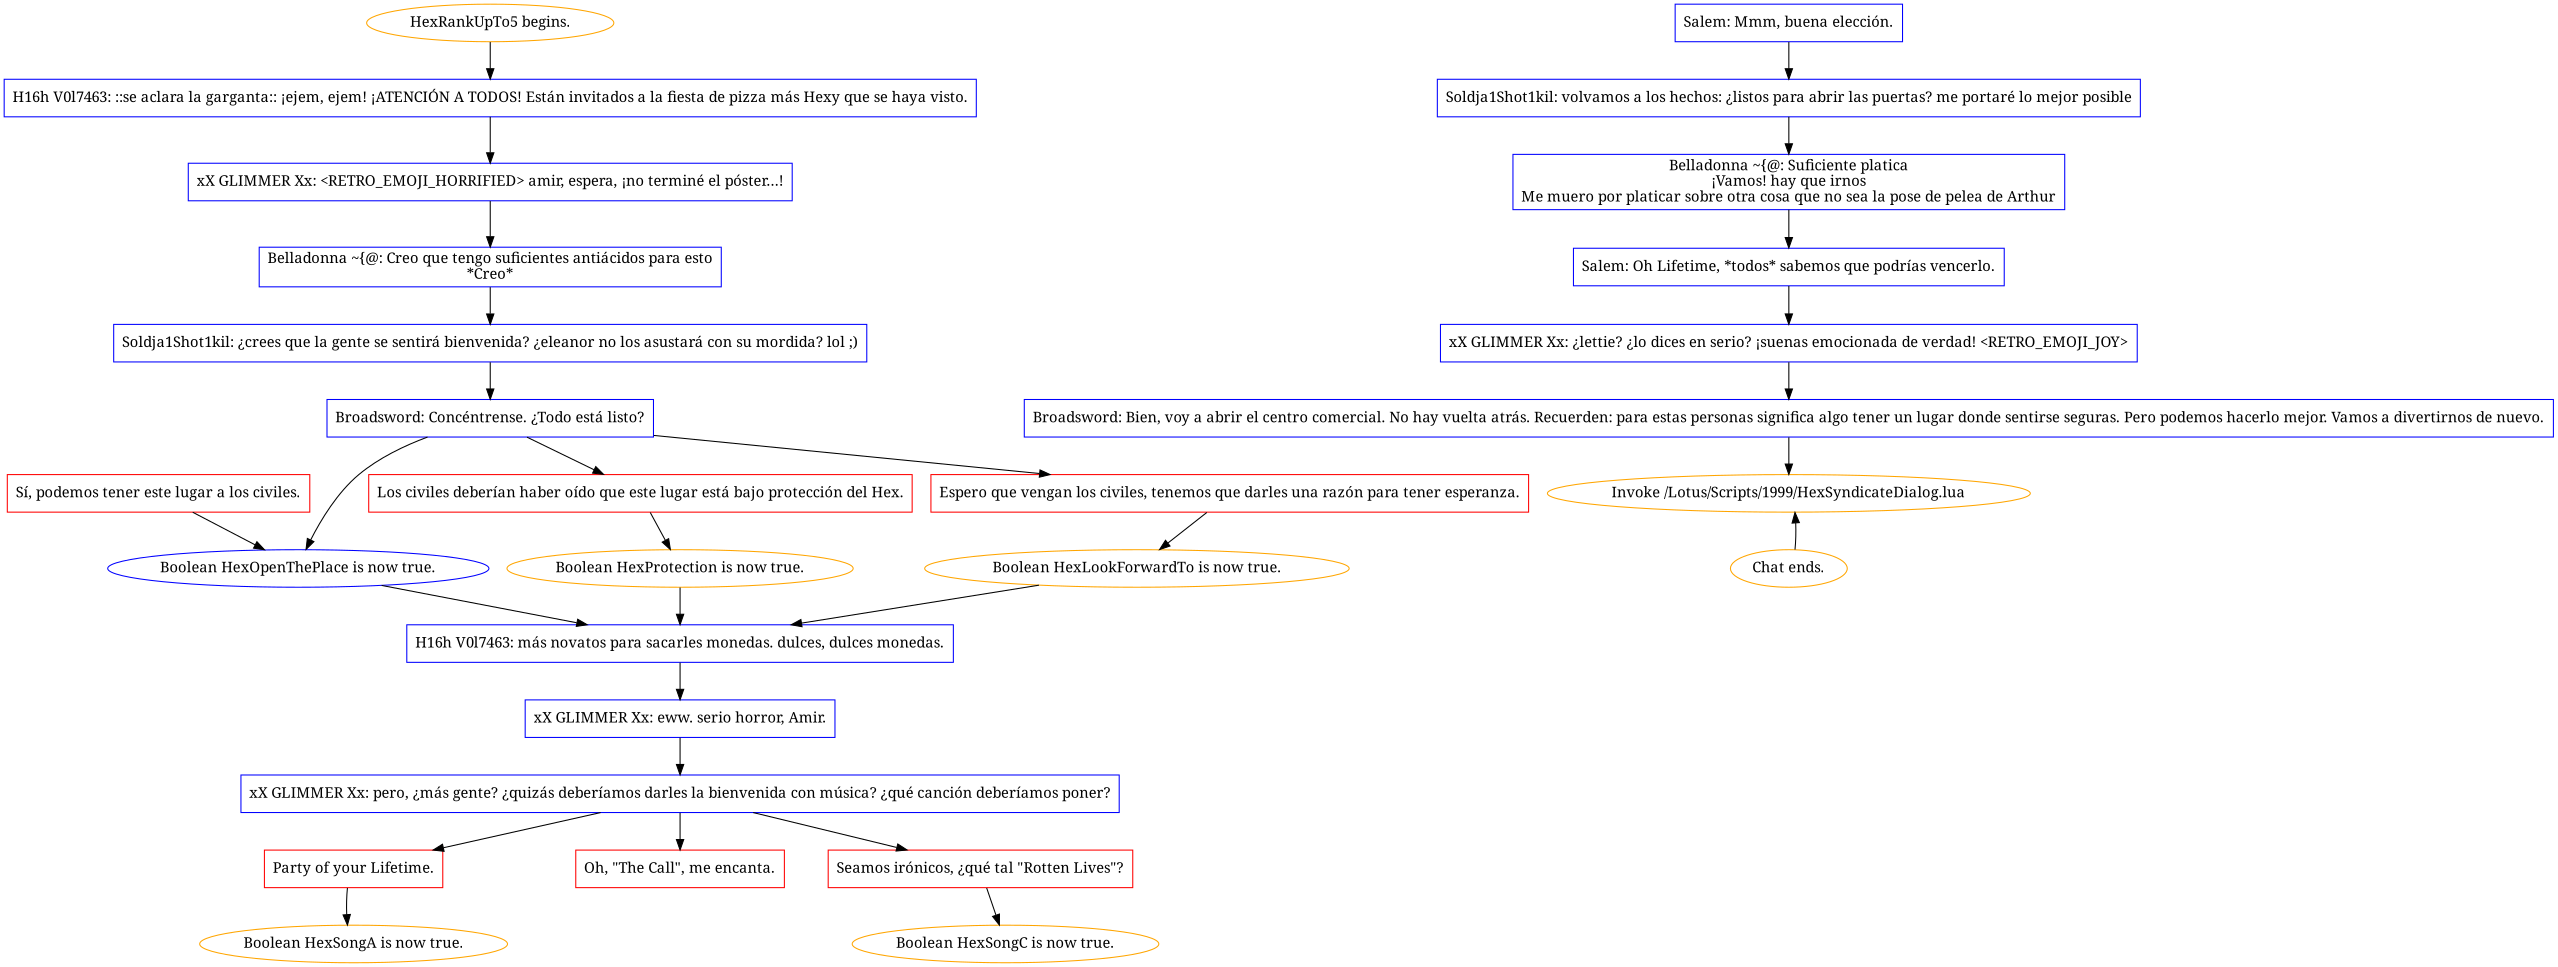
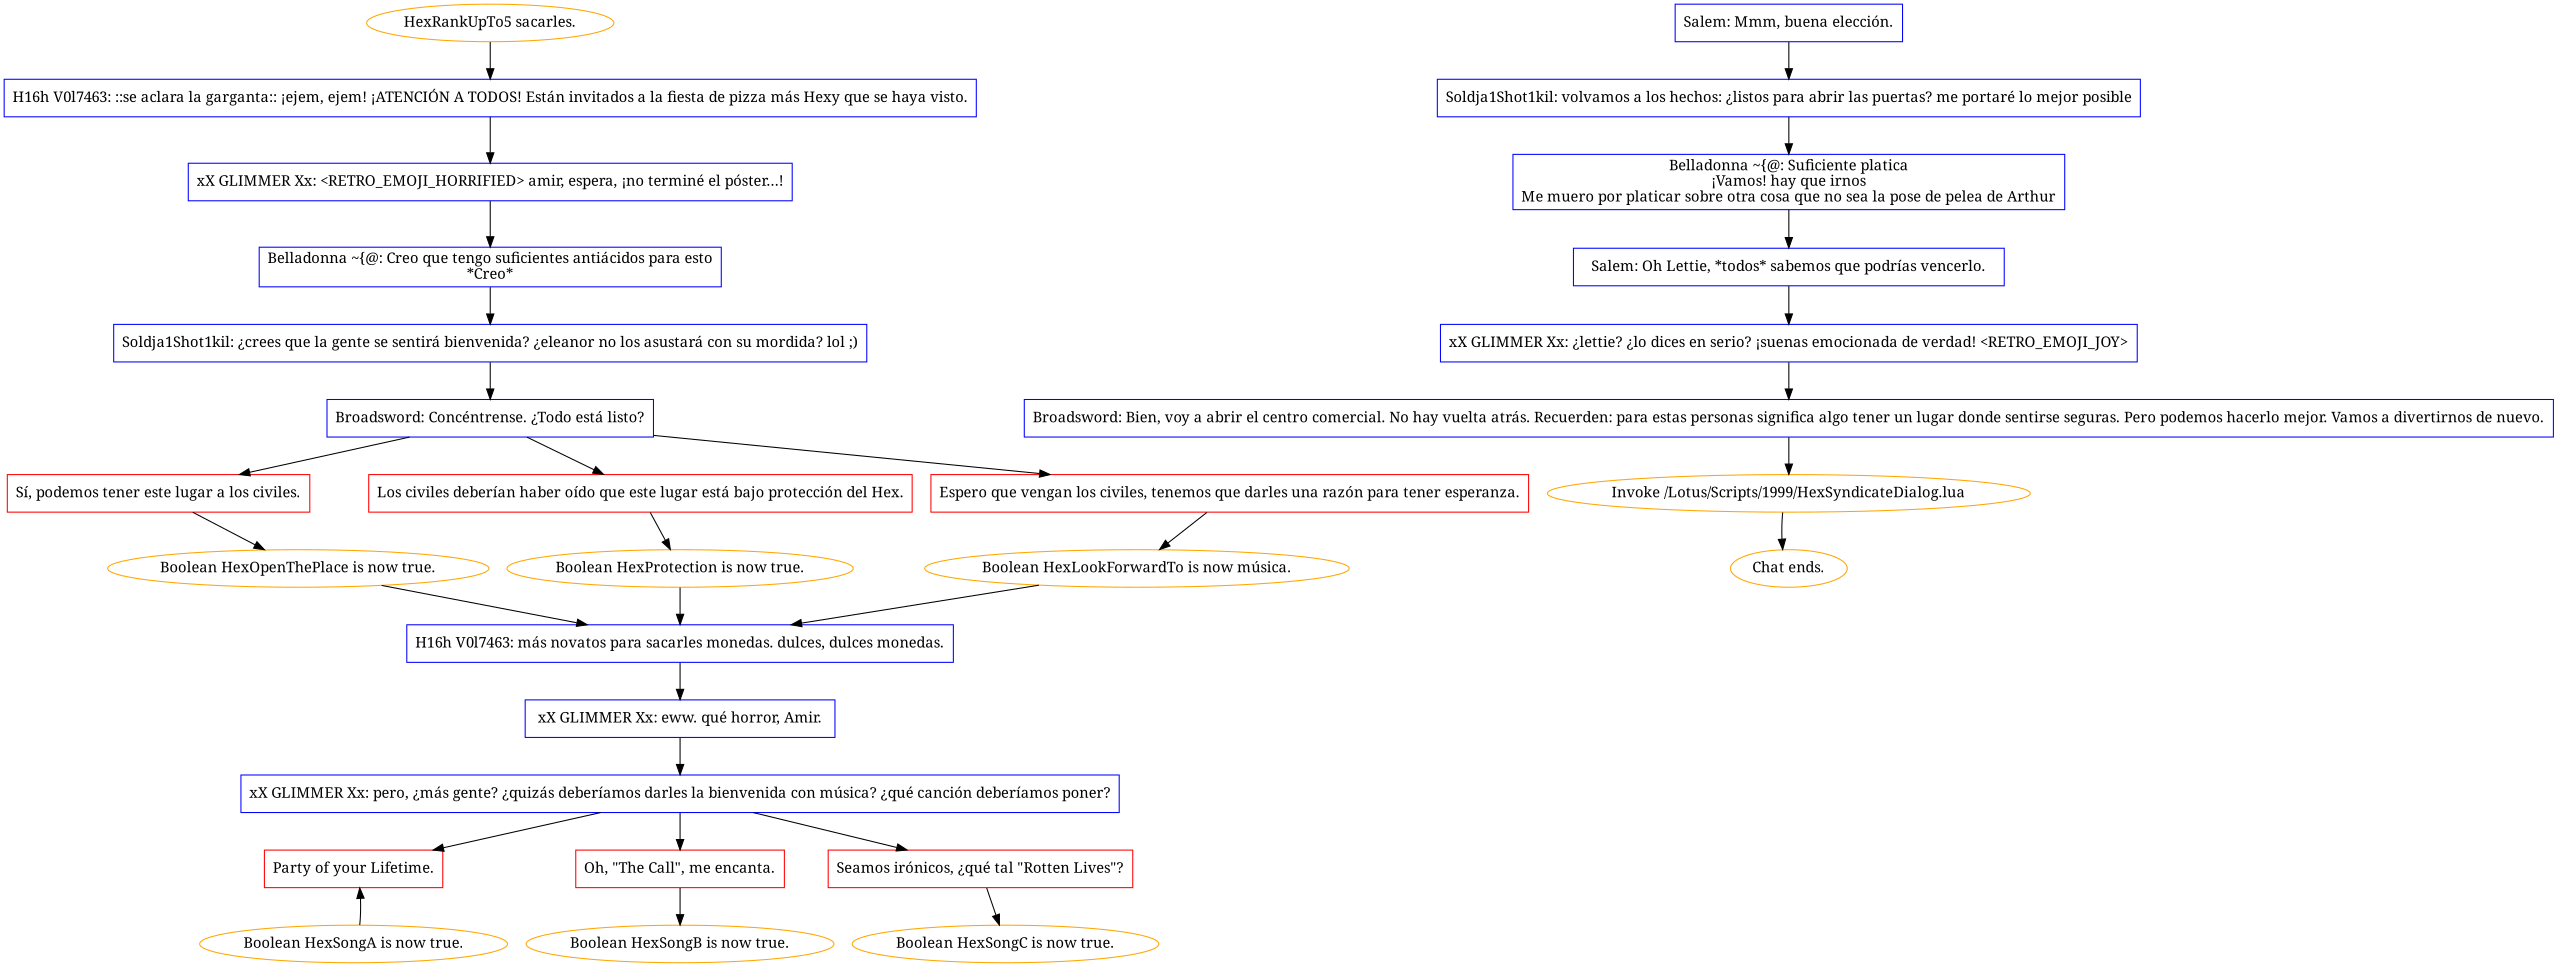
(490, 23) -> (490, 23)
(1789, 267) -> (1789, 267)
(358, 476) -> (330, 455)
(1796, 536) -> (1782, 526)
(298, 568) -> (298, 568)
(1137, 568) -> (1137, 568)
(680, 719) -> (680, 719)
(347, 901) -> (361, 912)
none -> (680, 944)
